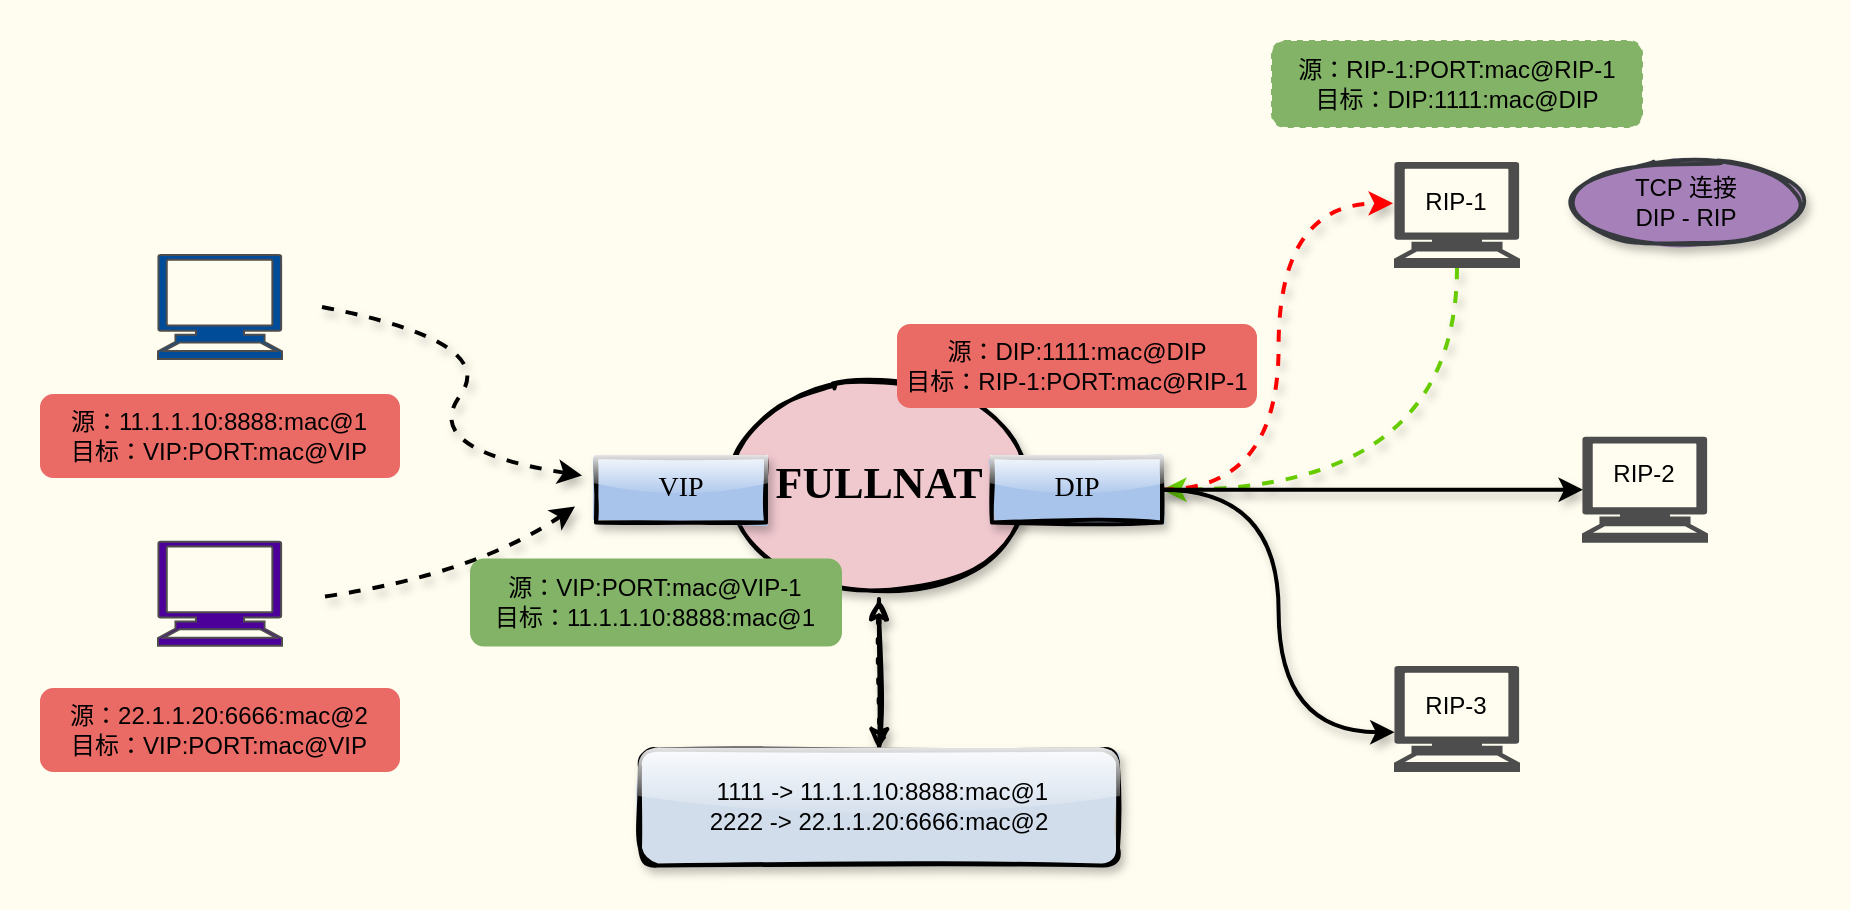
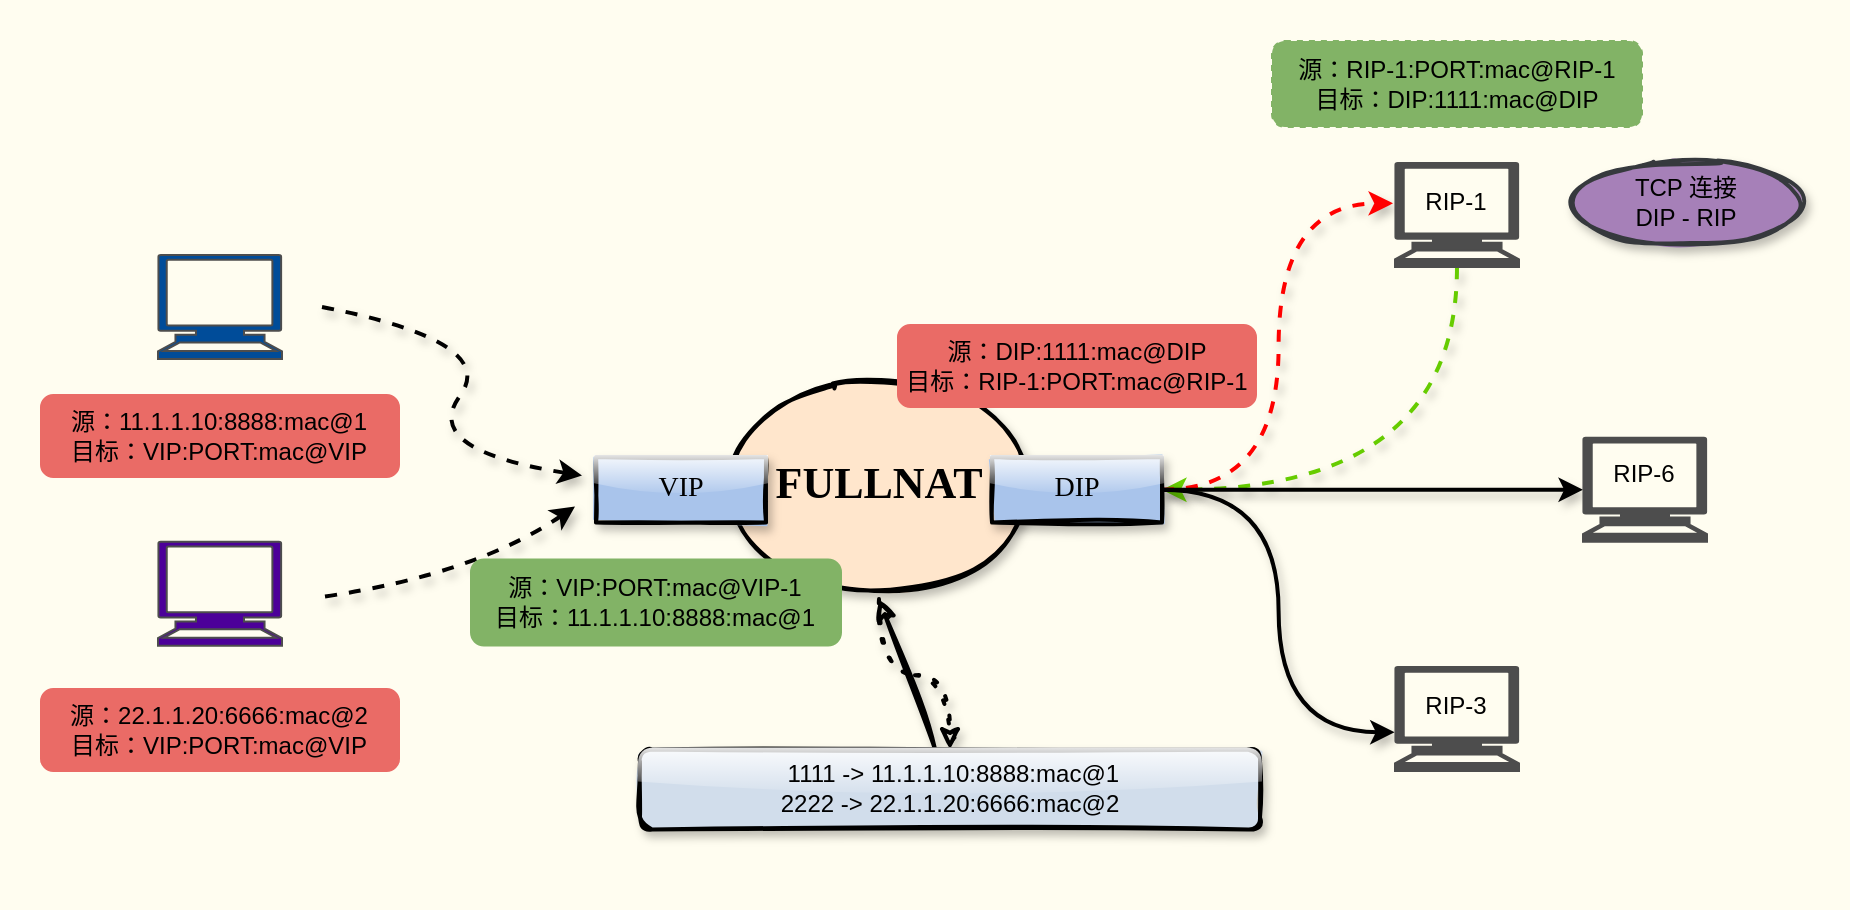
(1645, 475) -> (1645, 475)
(879, 485) -> (879, 485)
(879, 807) -> (950, 789)
